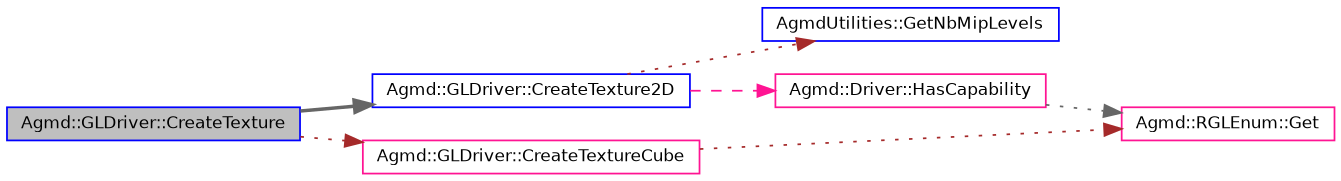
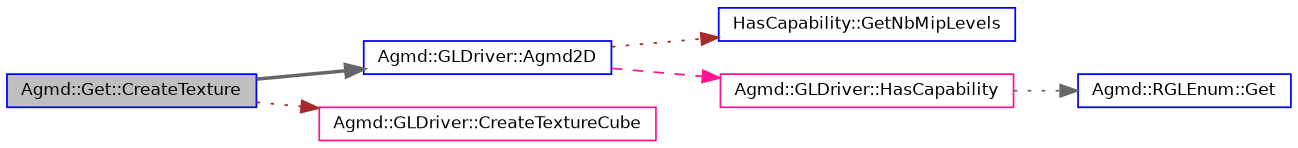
(911, 24) -> (867, 24)
(531, 91) -> (488, 58)
(911, 91) -> (867, 91)
(154, 124) -> (132, 91)
(1228, 124) -> (1184, 91)
(902, 139) -> none
